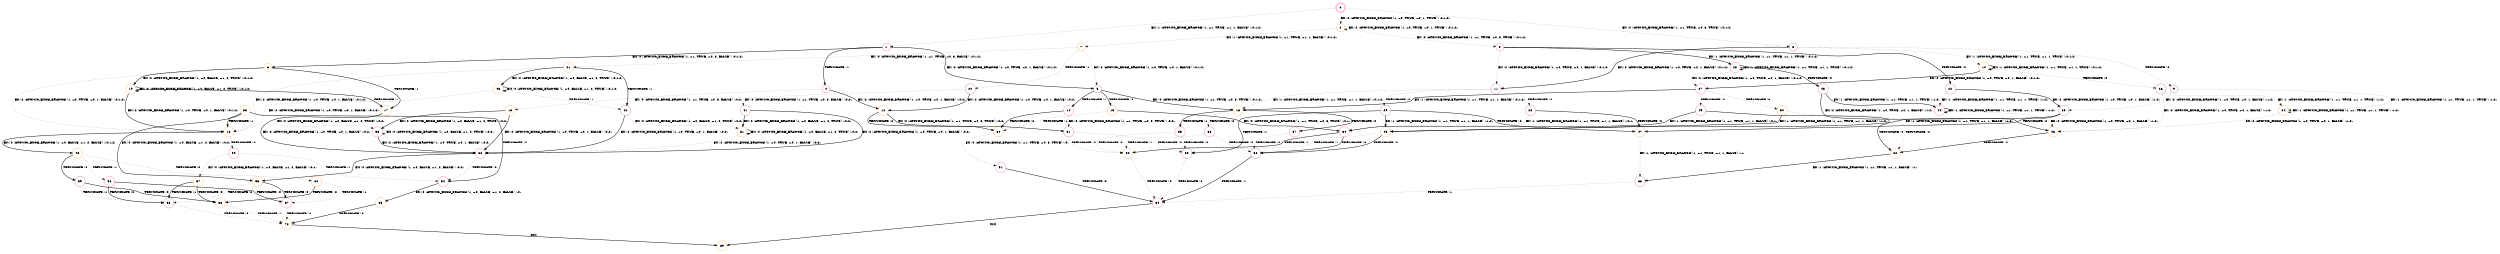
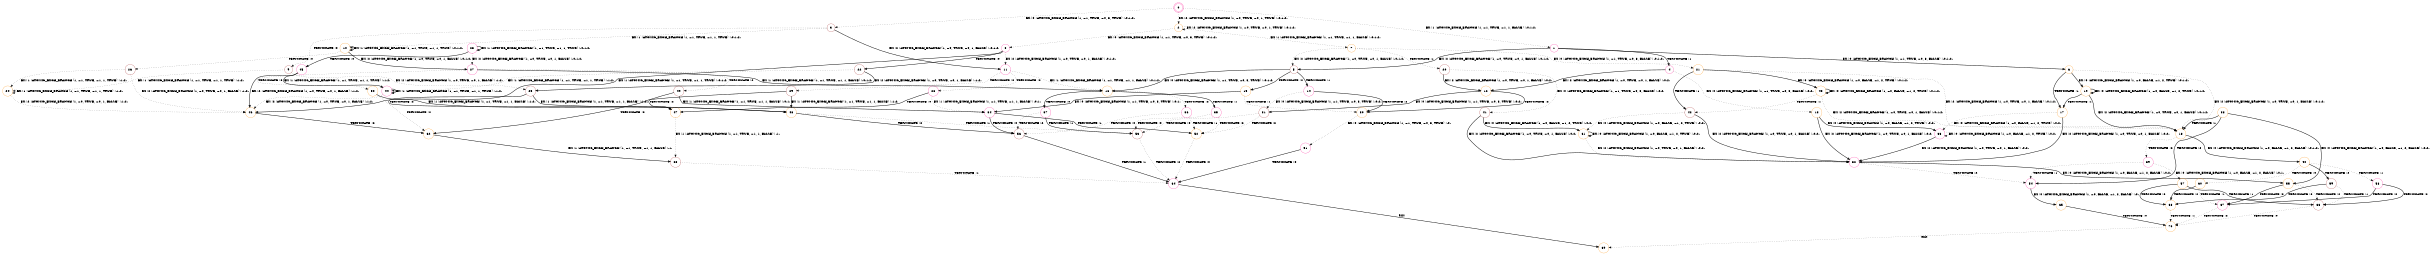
(1617, 50) -> (629, 78)
(1273, 115) -> (1067, 129)
(503, 235) -> (1888, 237)
